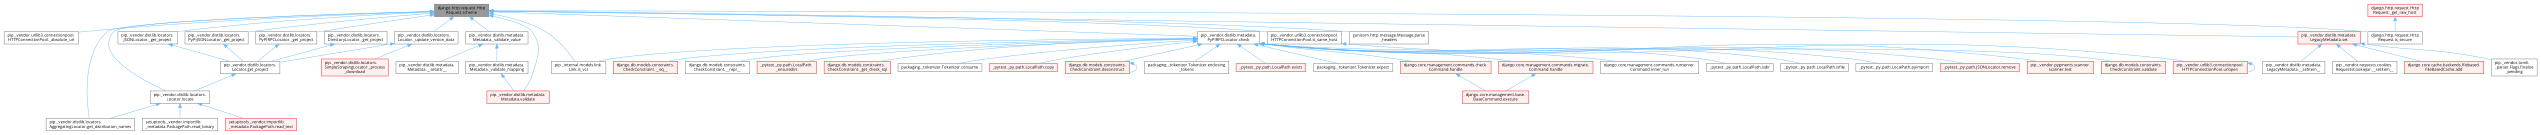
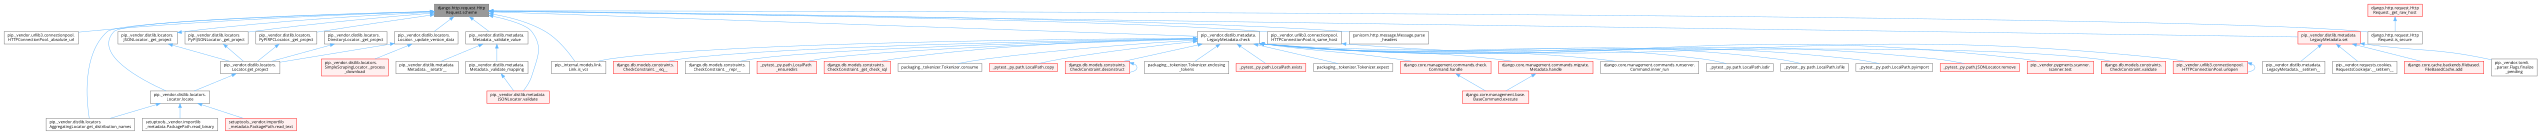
(303, 20) -> (308, 20)
(1229, 38) -> (1229, 38)
(1546, 67) -> (1546, 67)
(518, 97) -> (518, 97)
